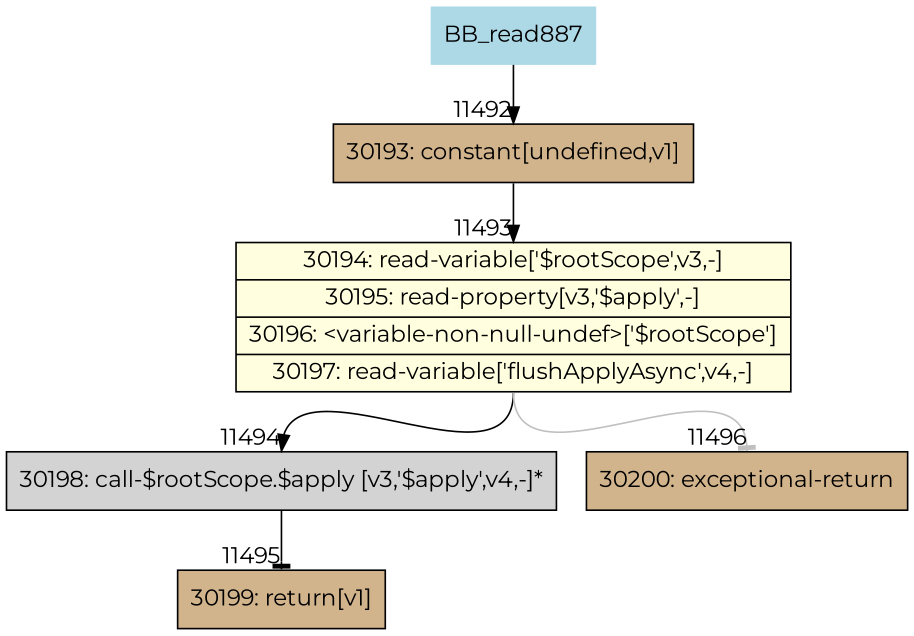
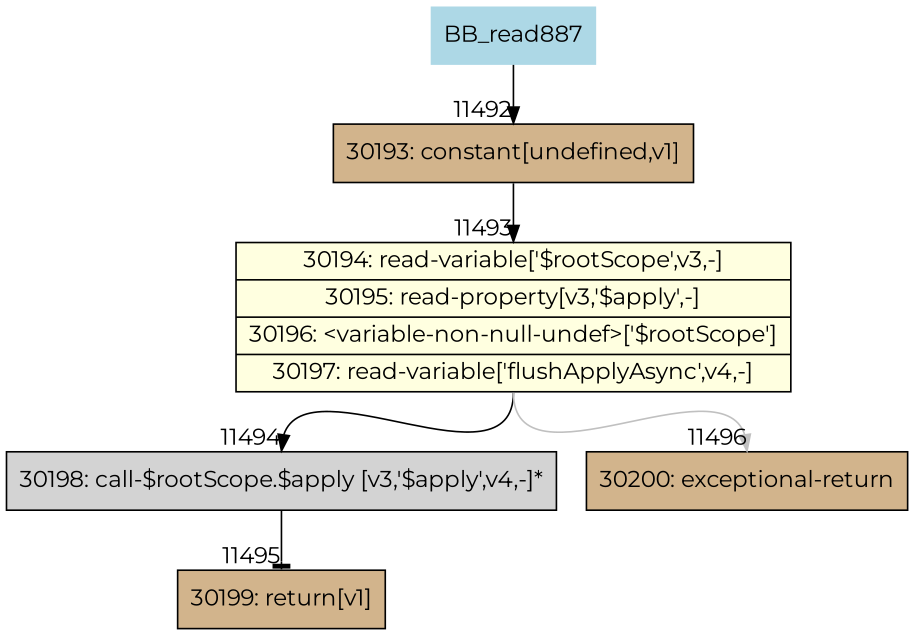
(626, 423) -> (622, 423)
